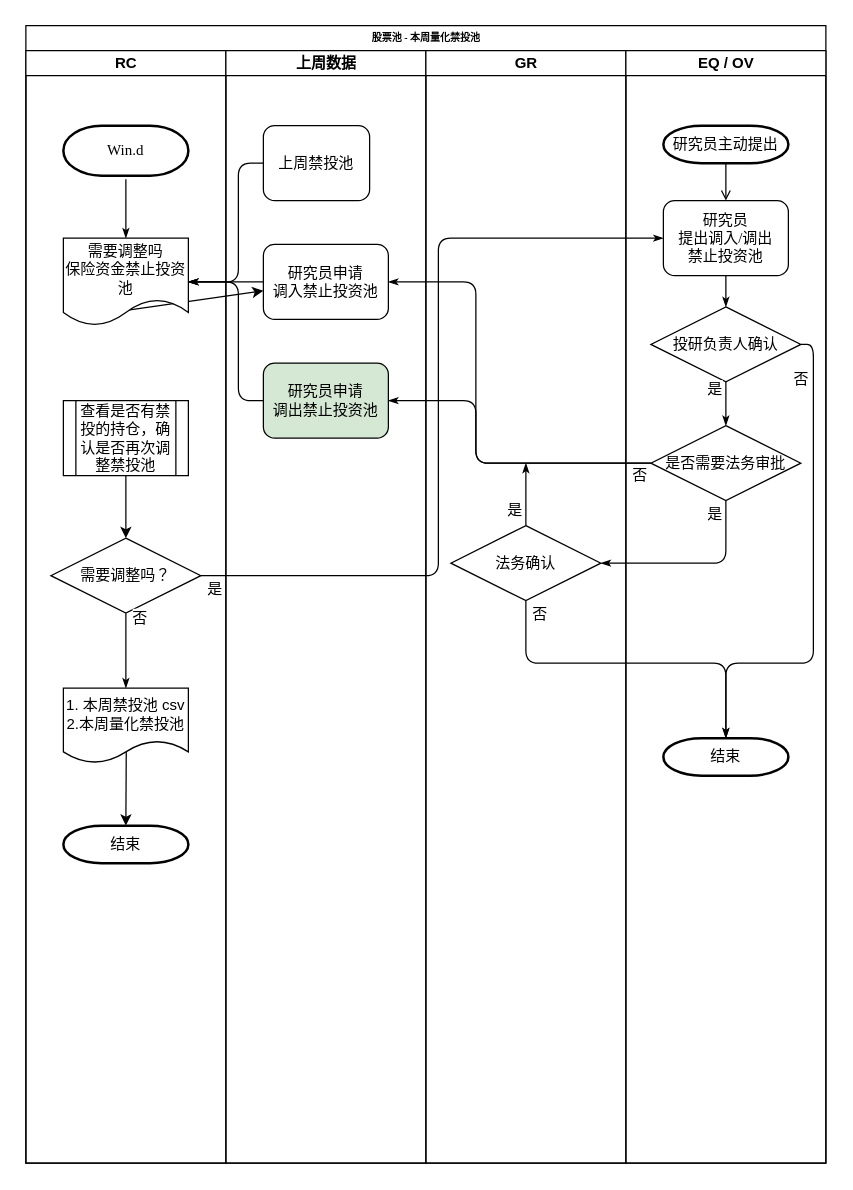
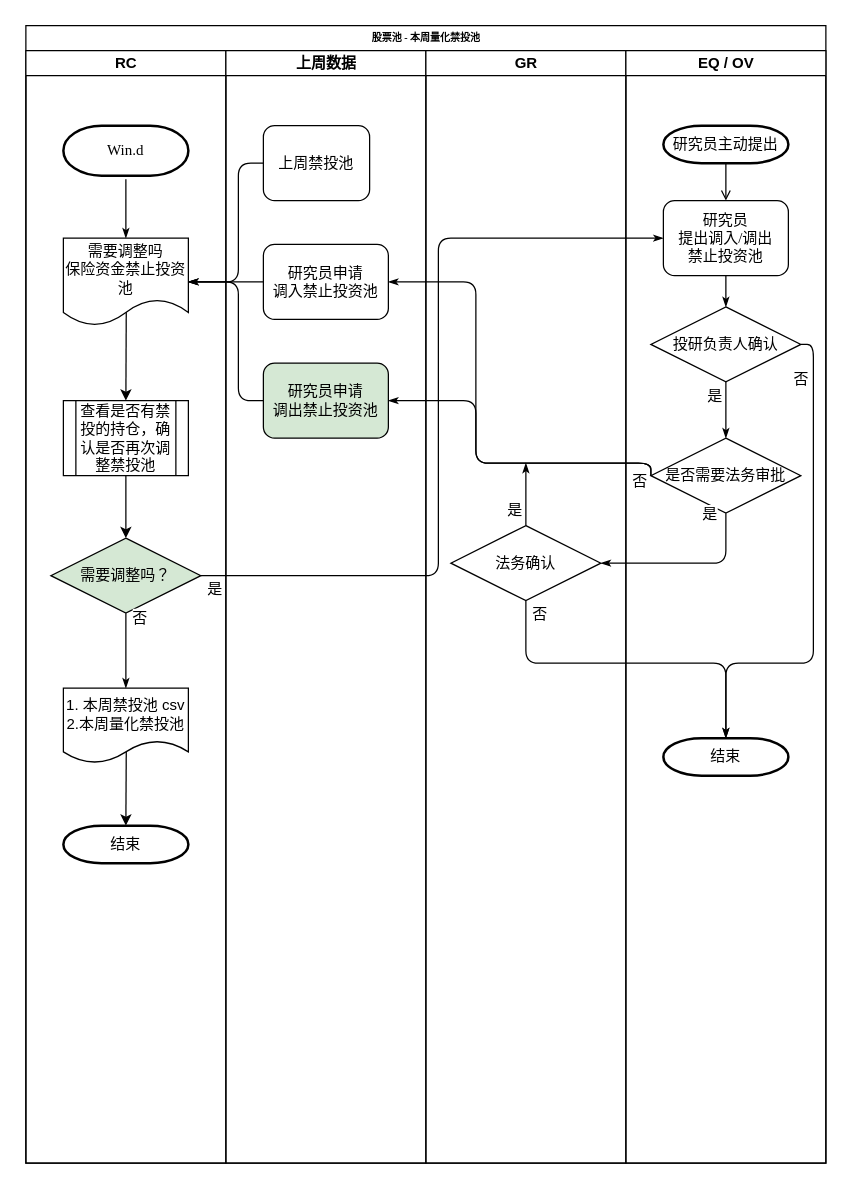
(220, 297) -> (126, 352)
(726, 463) -> (726, 476)
(126, 576) -> (126, 576)
